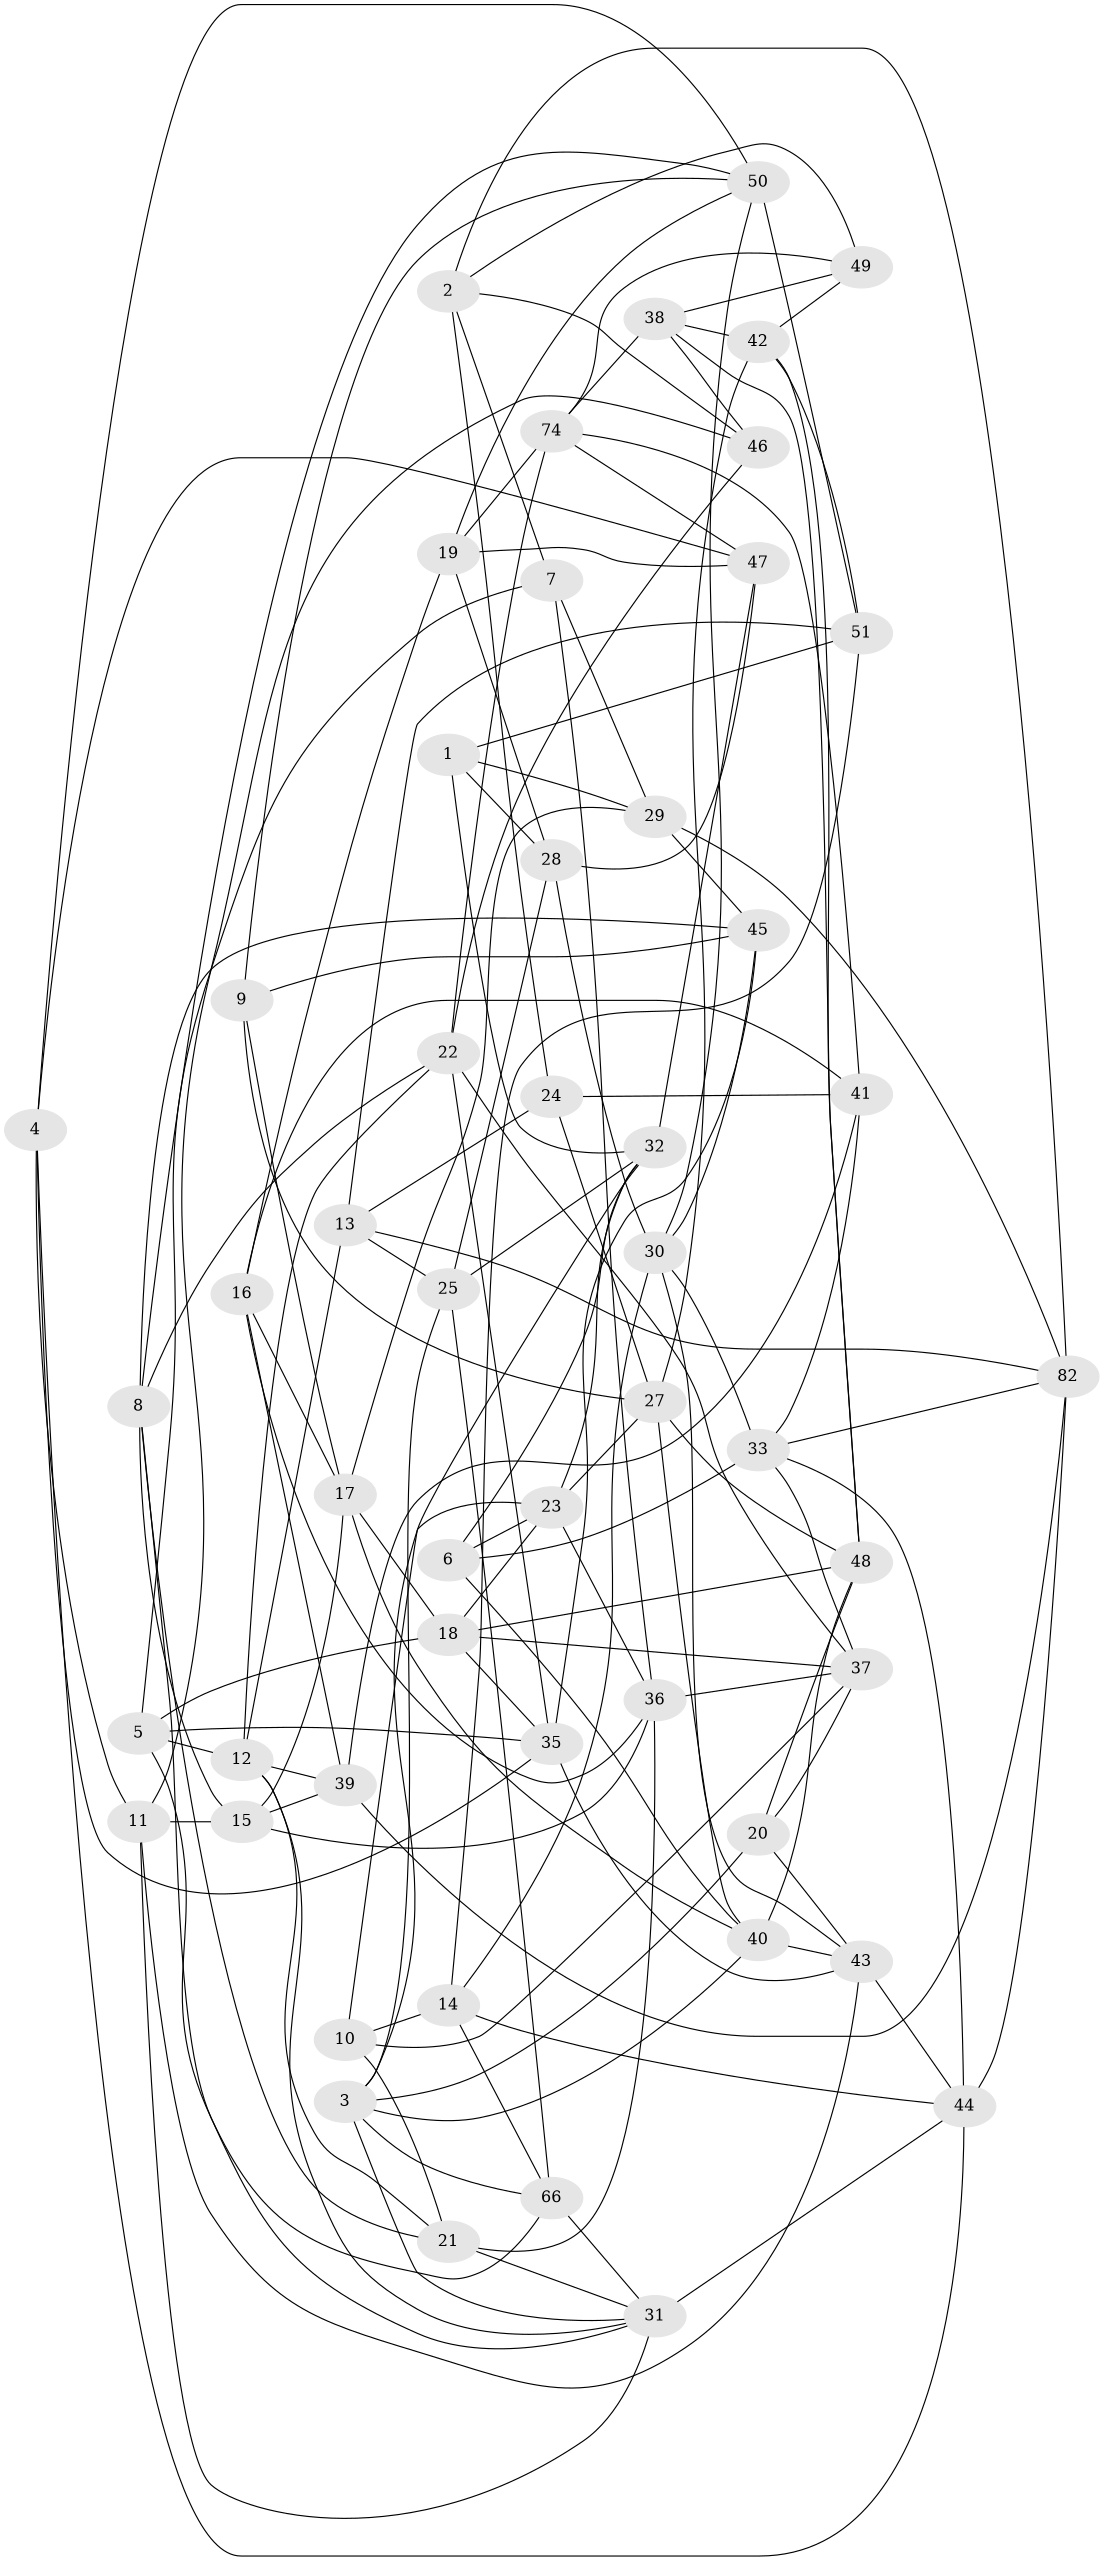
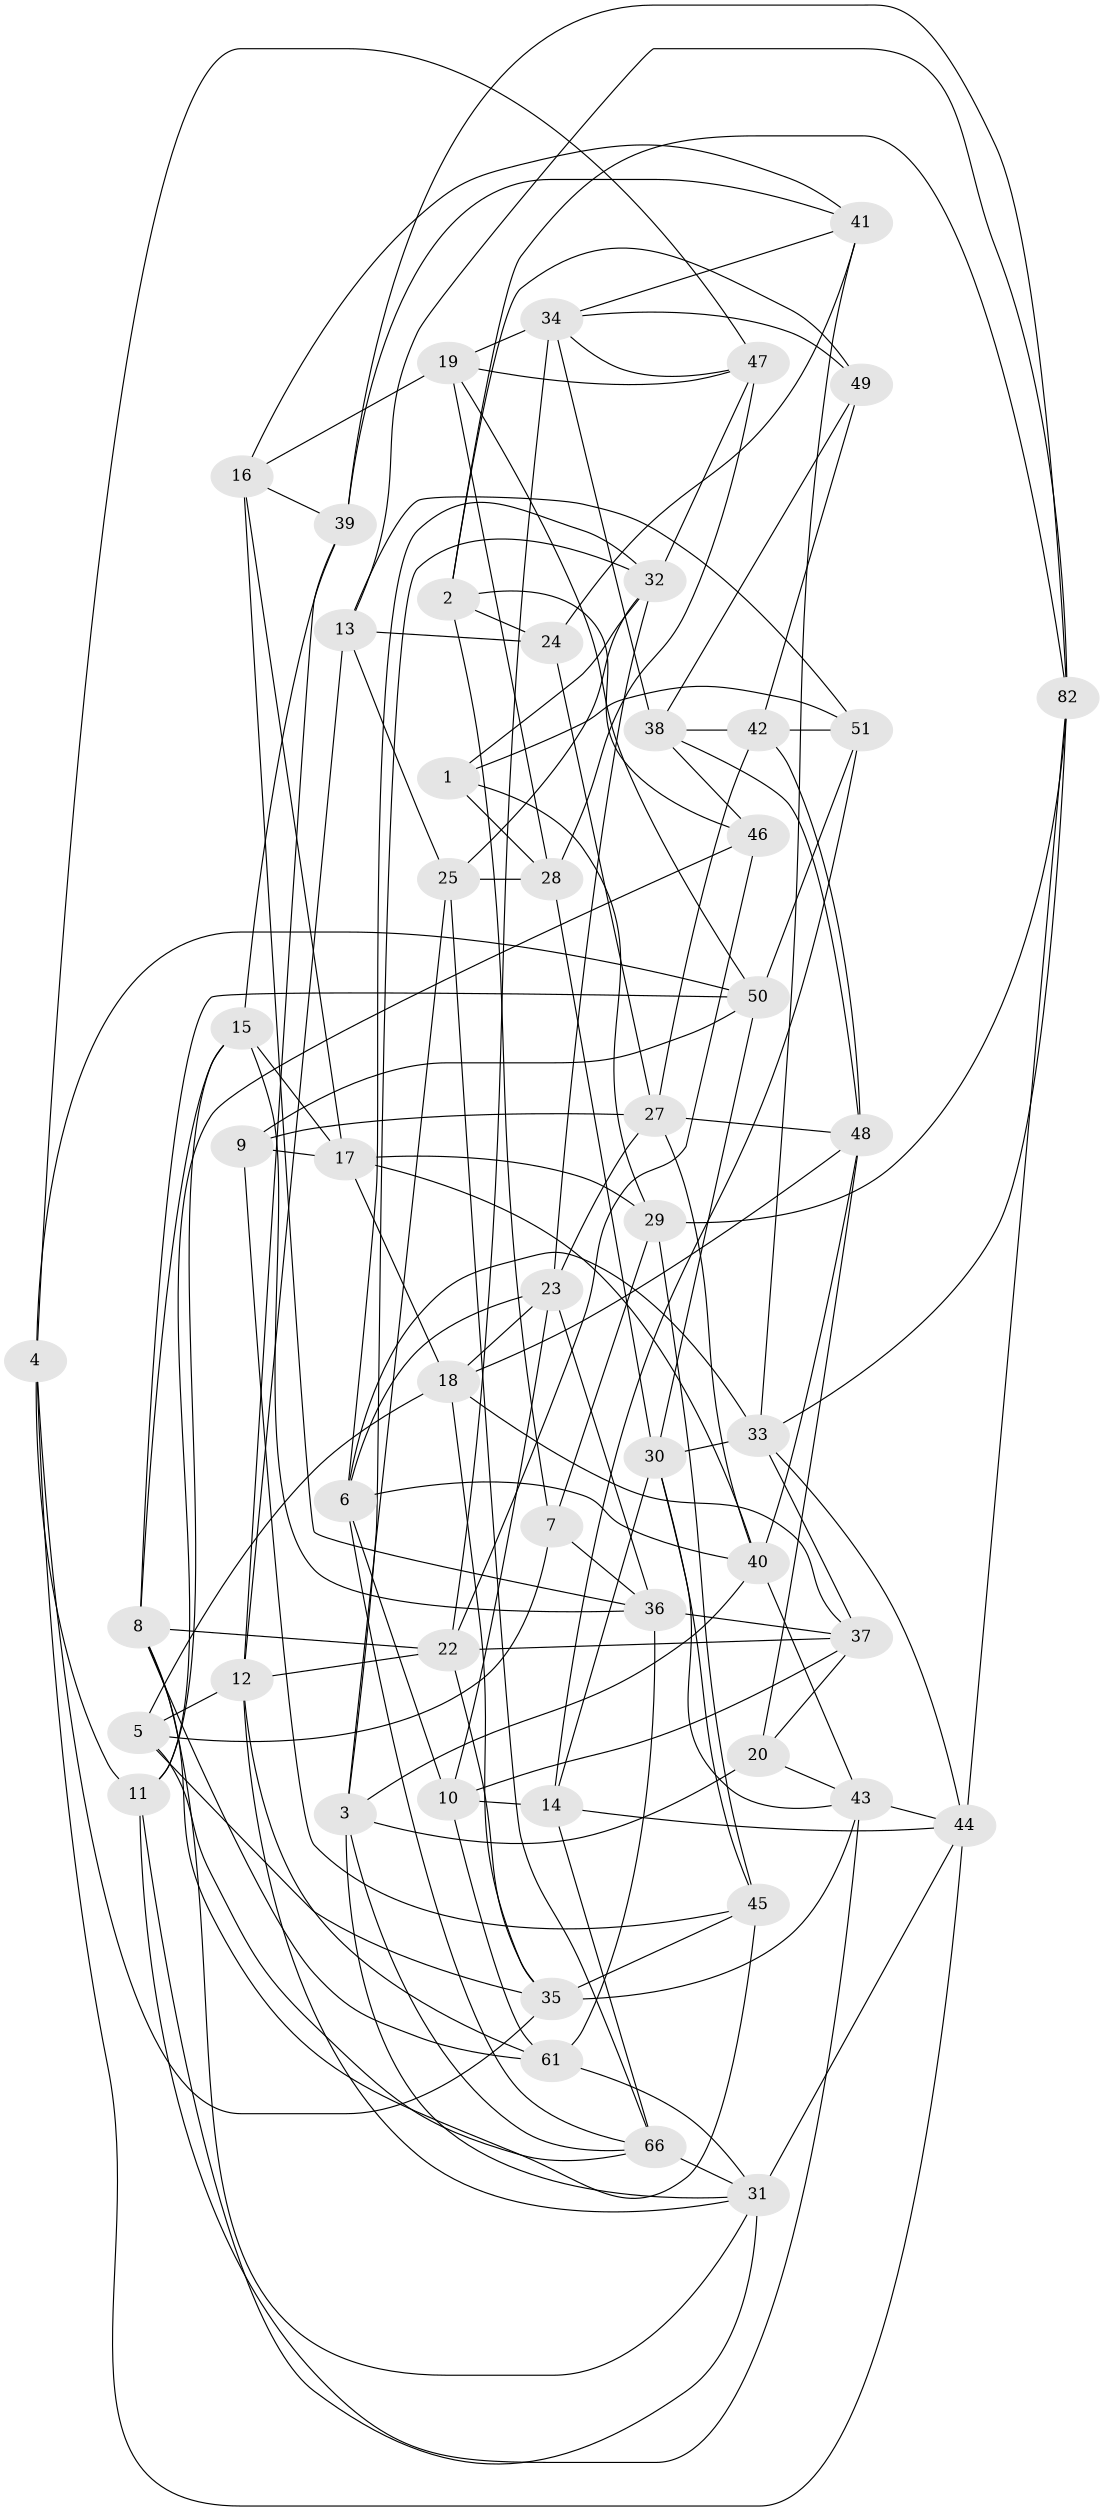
(552, 431) -> (552, 319)
none -> (393, 1637)
none -> (426, 1871)
(449, 2242) -> (552, 2061)
